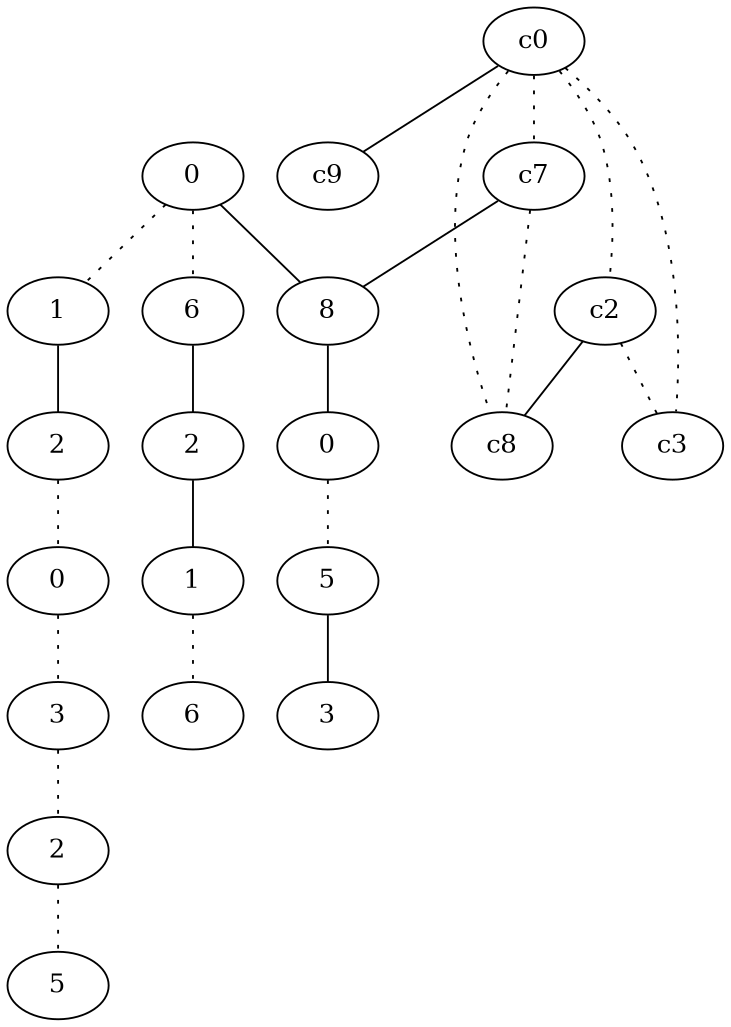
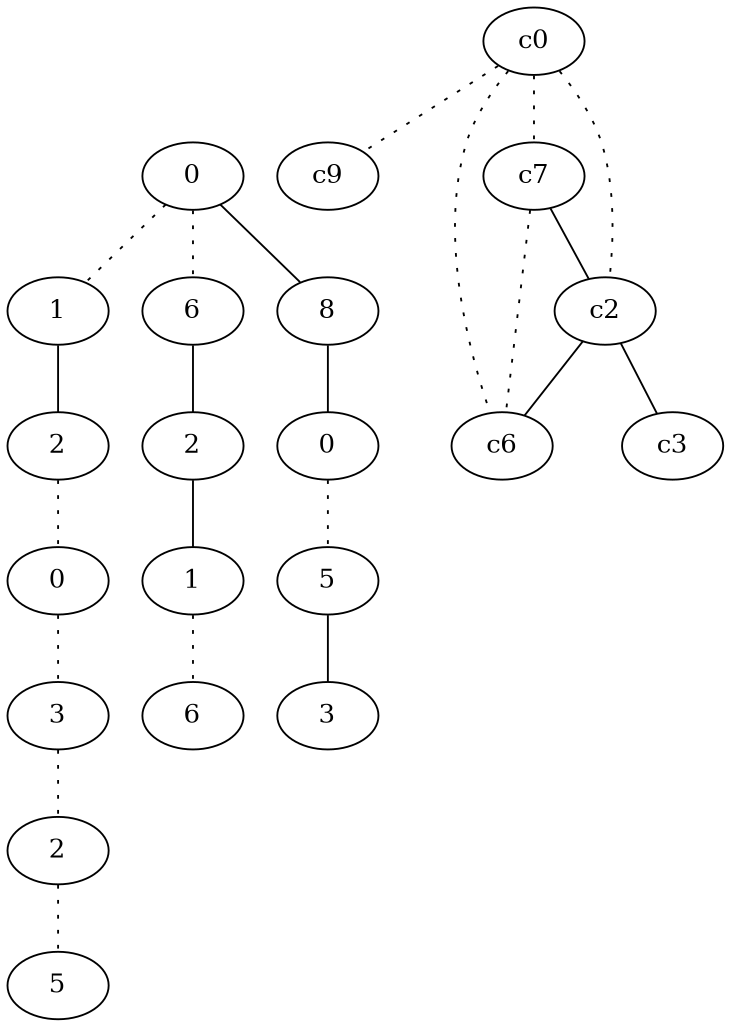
(431, 109) -> (431, 109)
(663, 224) -> none
(431, 244) -> (570, 244)
(639, 379) -> (639, 379)
(502, 446) -> (502, 446)
